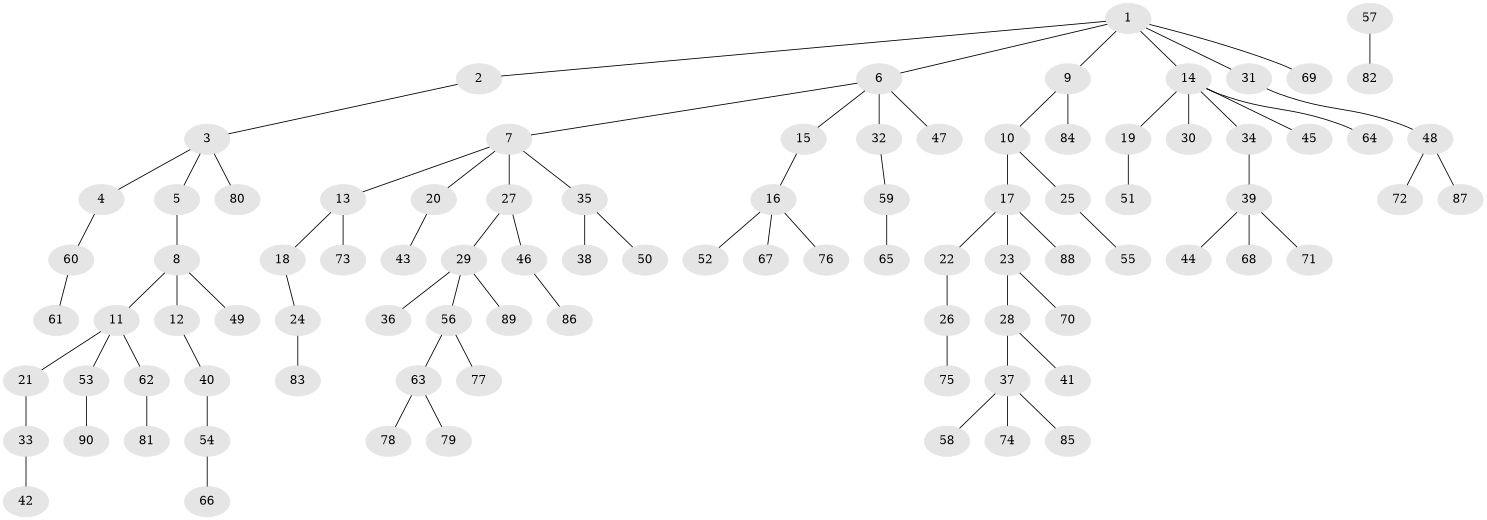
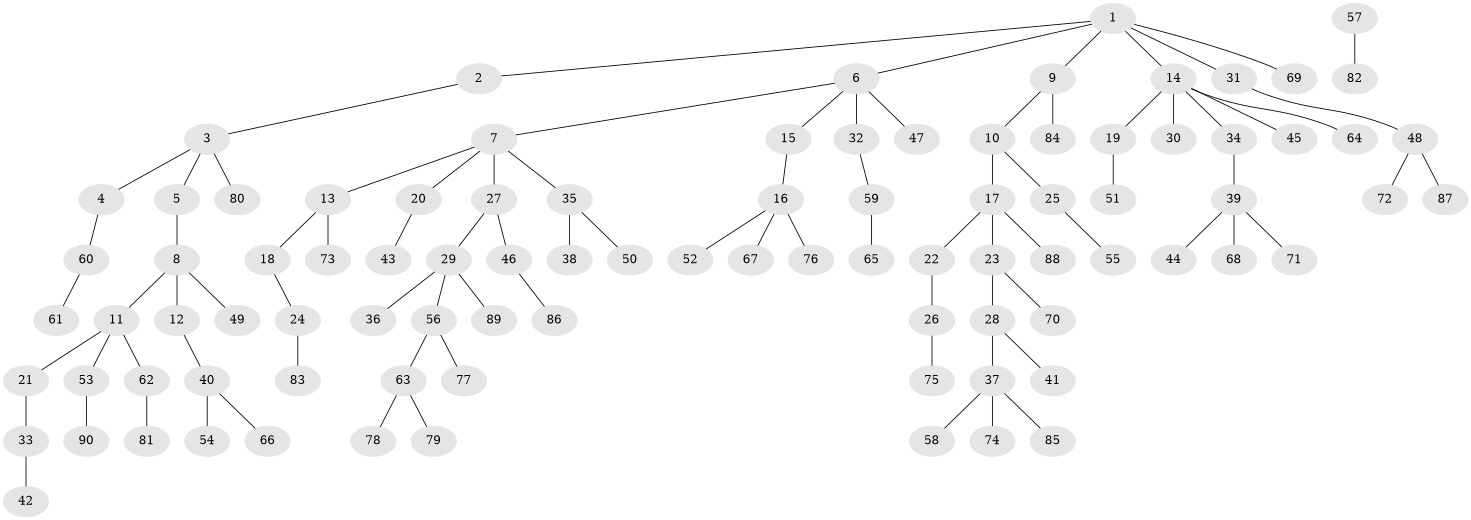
(207, 472) -> (237, 411)
